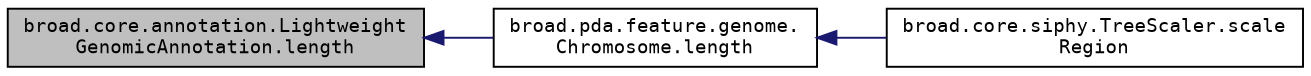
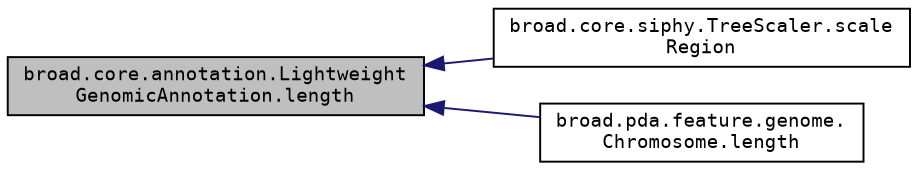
(862, 38) -> (468, 61)
